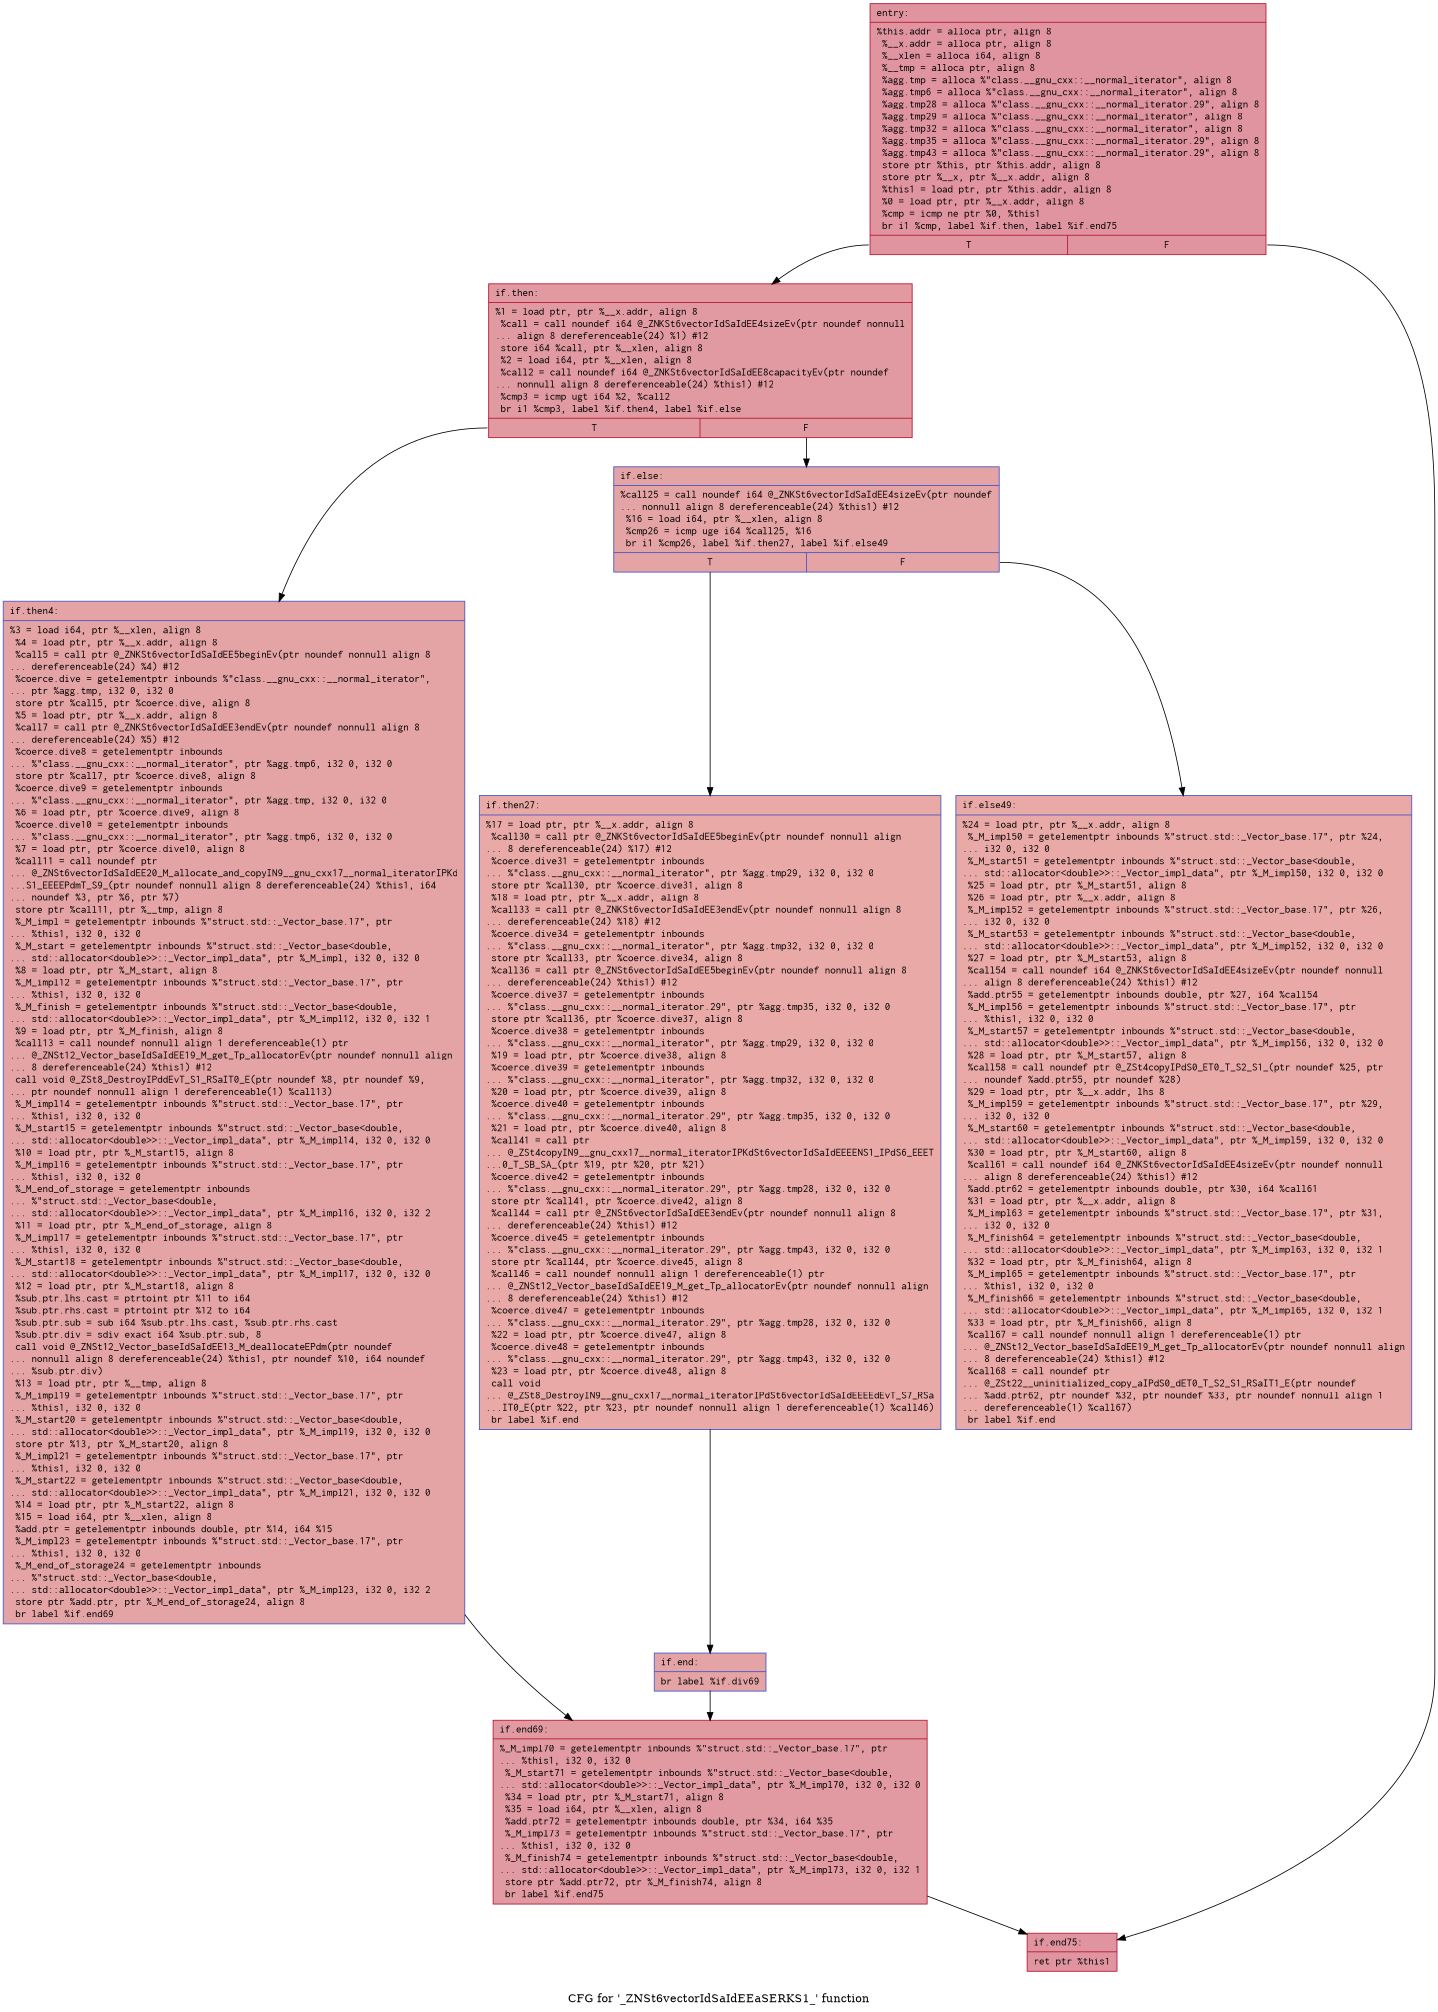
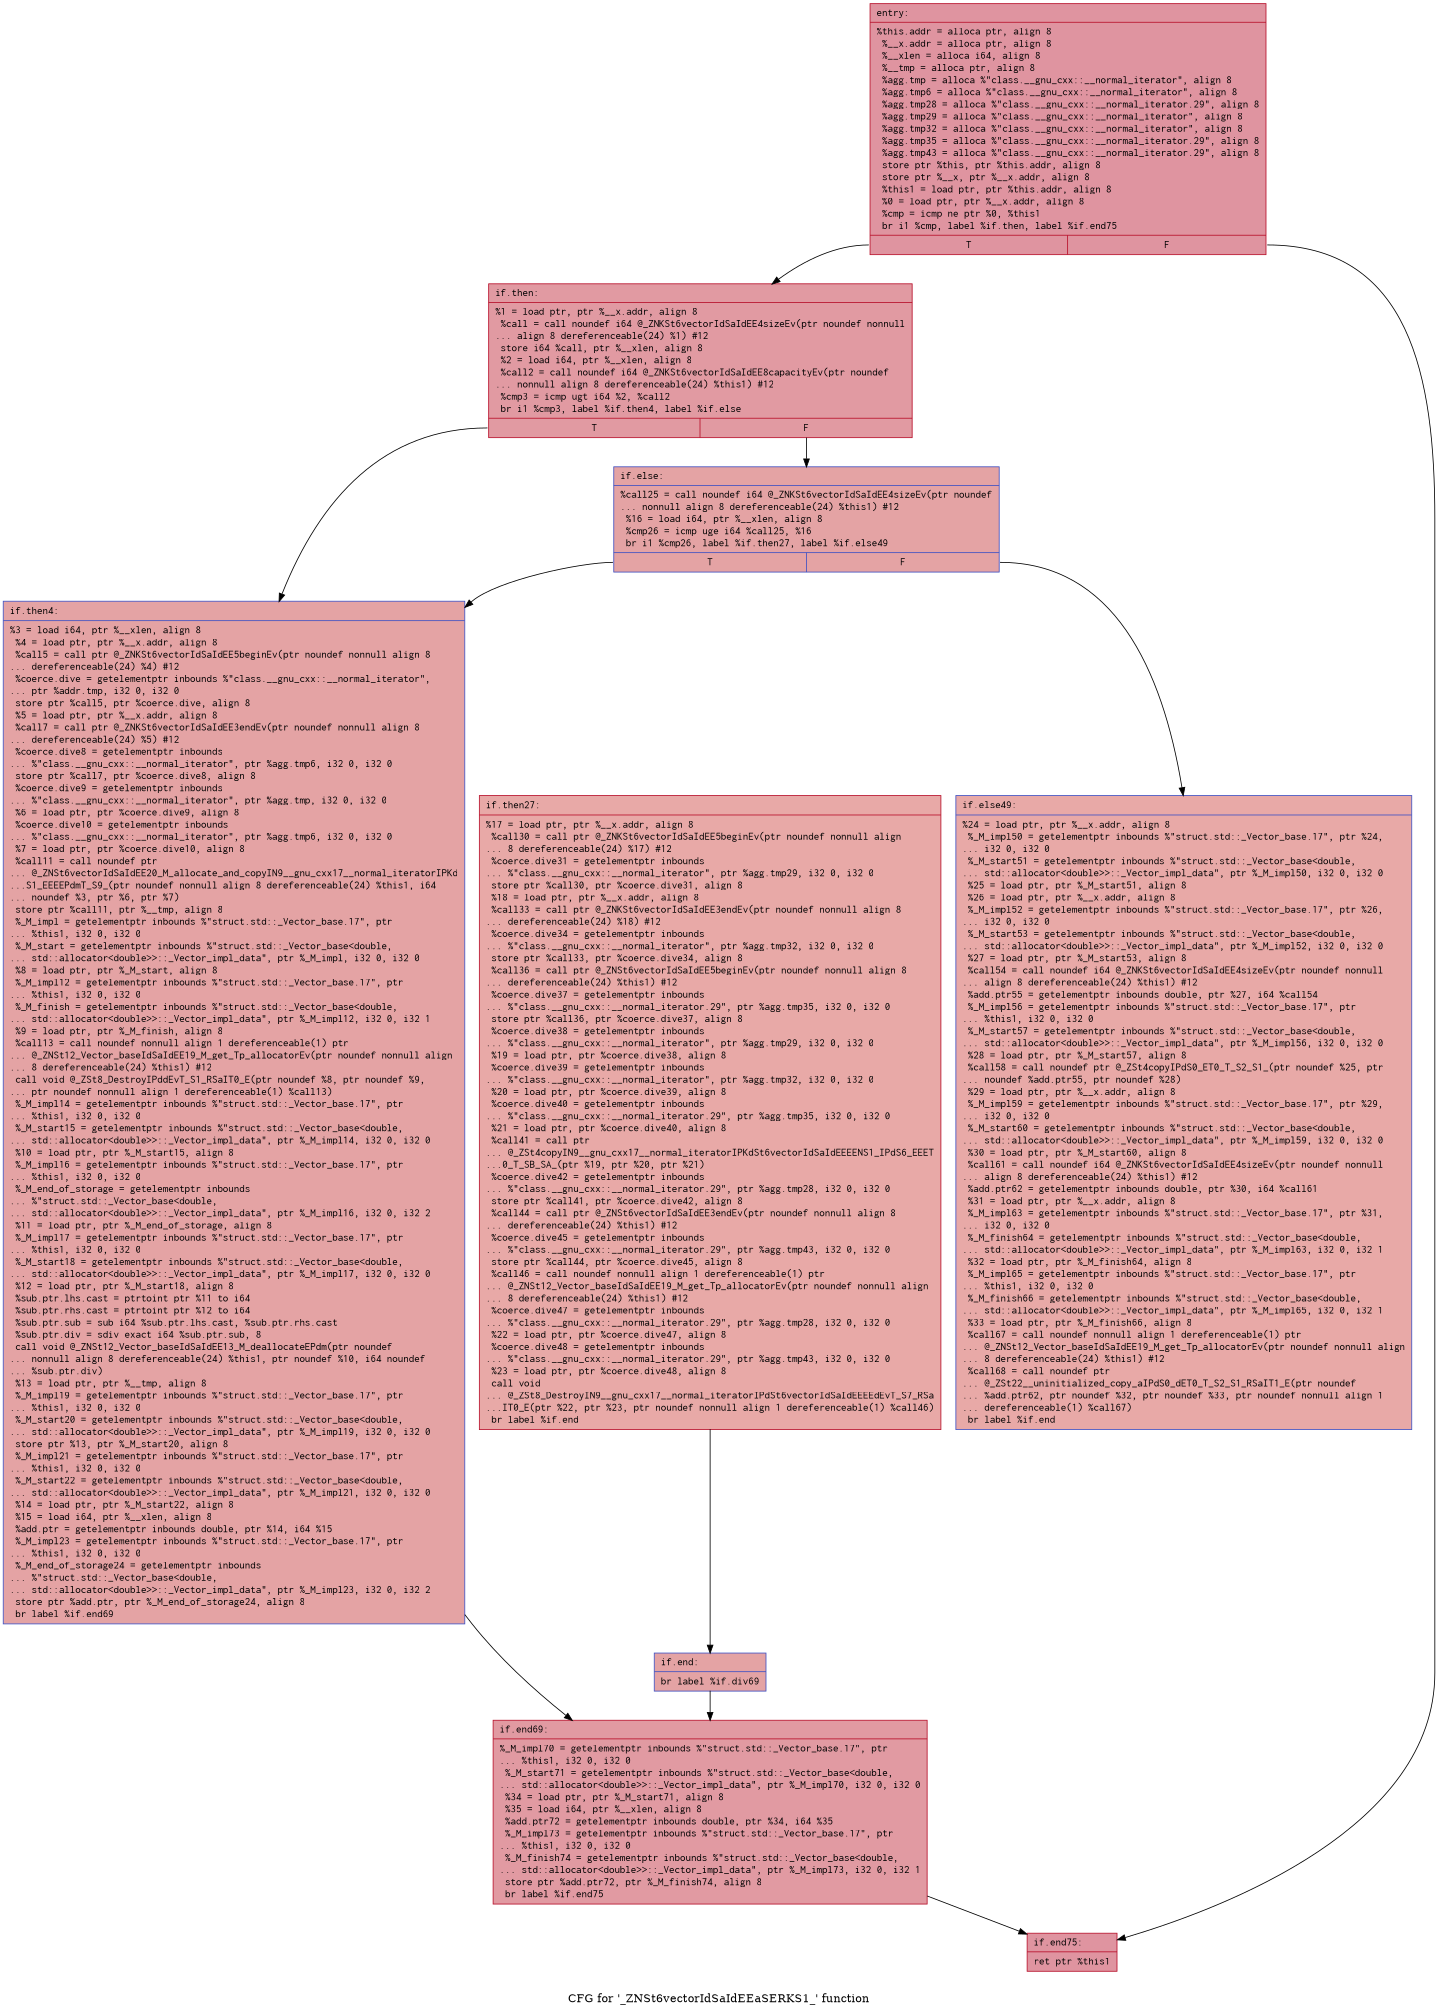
(710, 680) -> (540, 574)
(92, 691) -> (95, 691)
(1064, 1092) -> (1069, 1092)
(710, 1113) -> (710, 1113)
